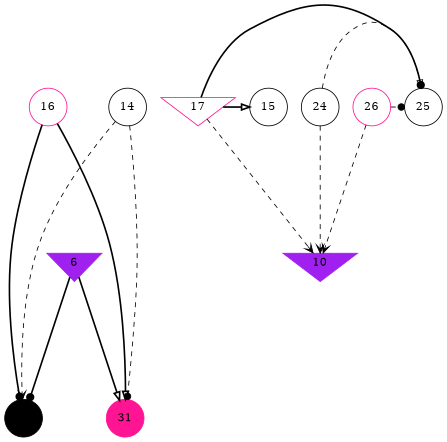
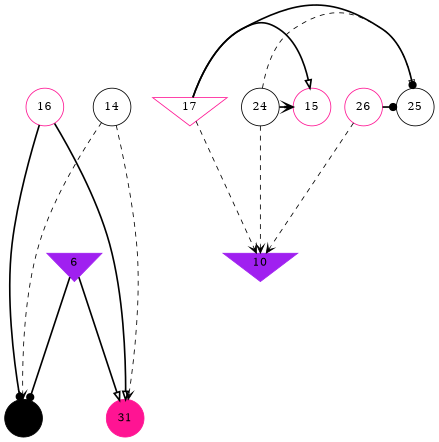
(269, 107) -> (312, 107)
none -> (282, 107)
(394, 107) -> (386, 107)
(137, 259) -> (137, 258)
